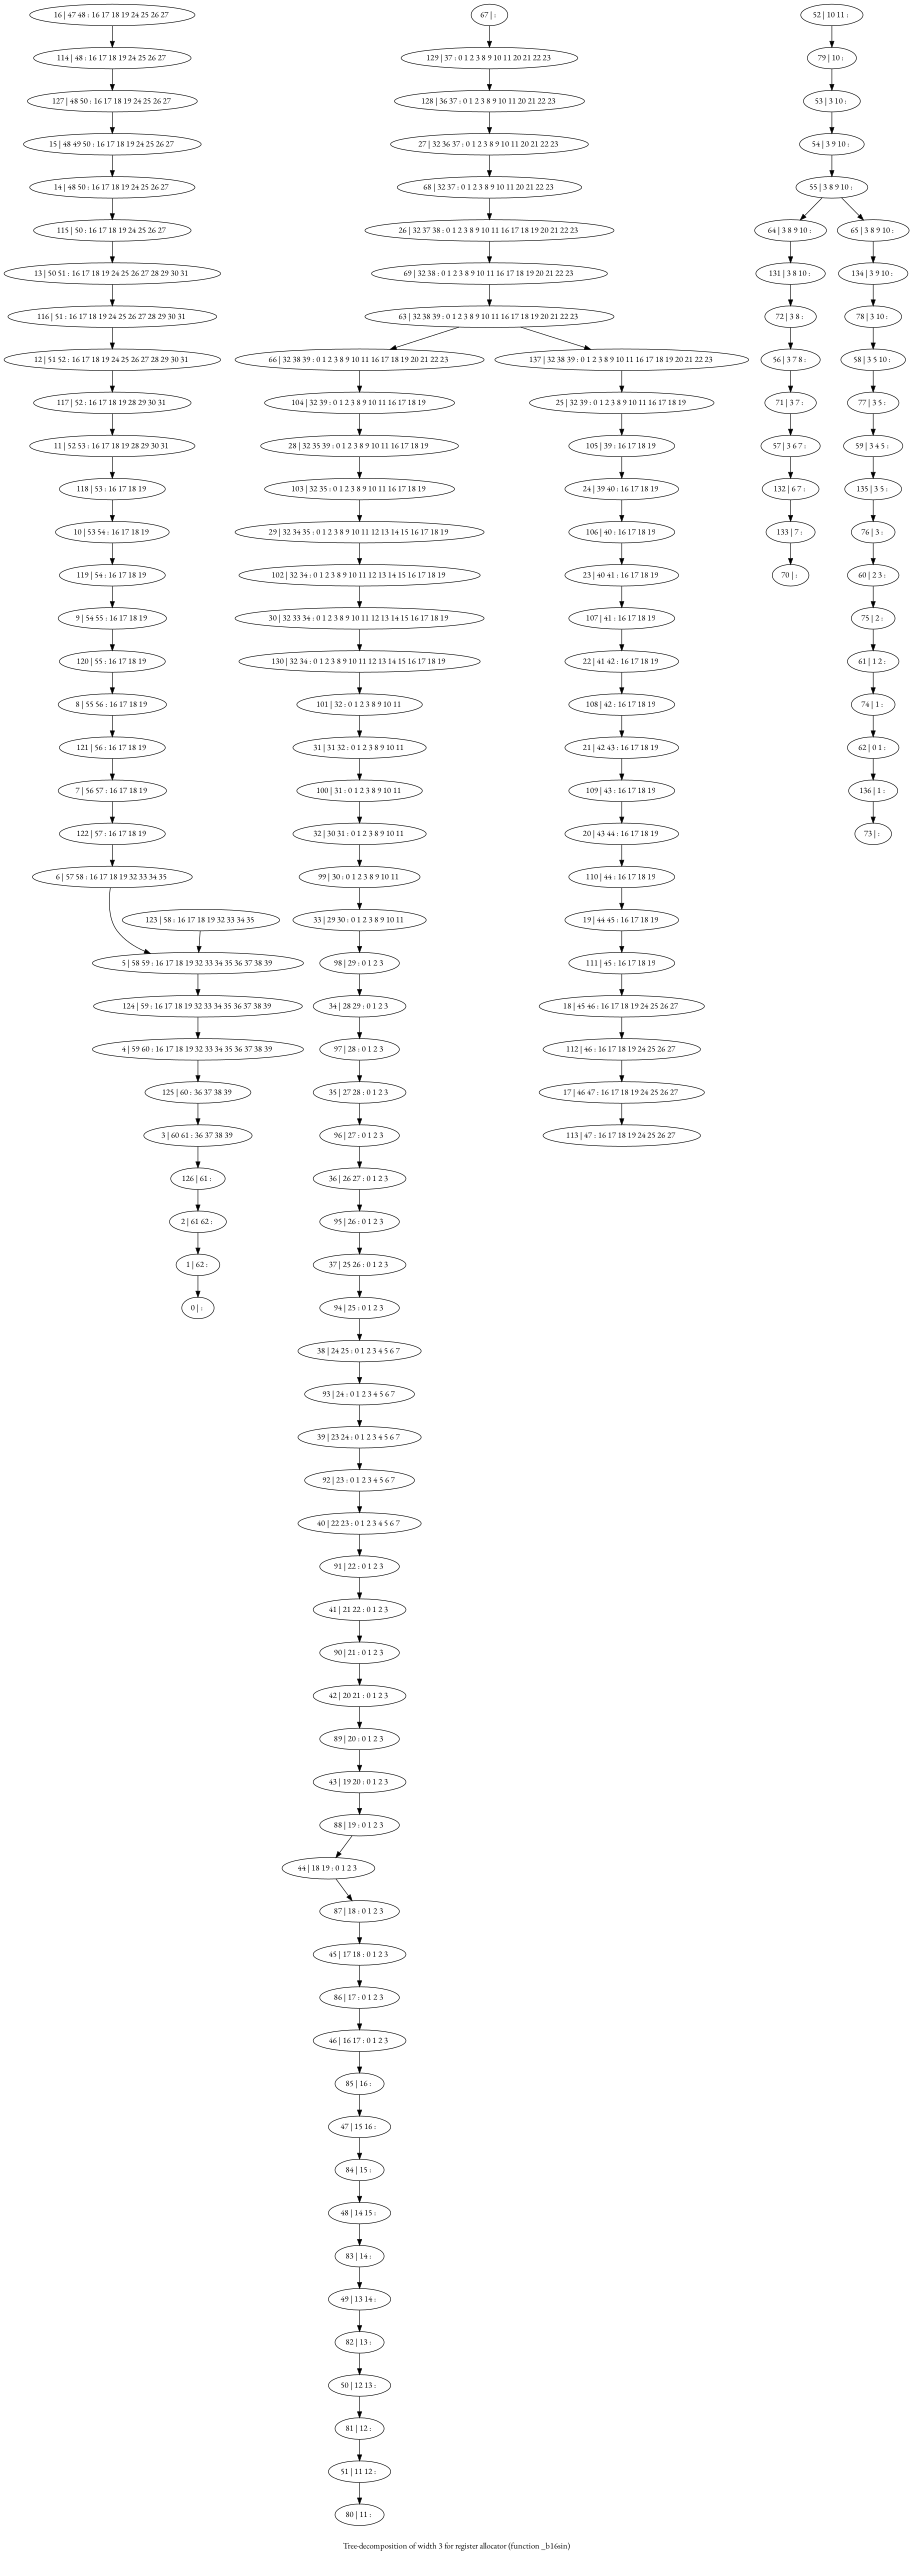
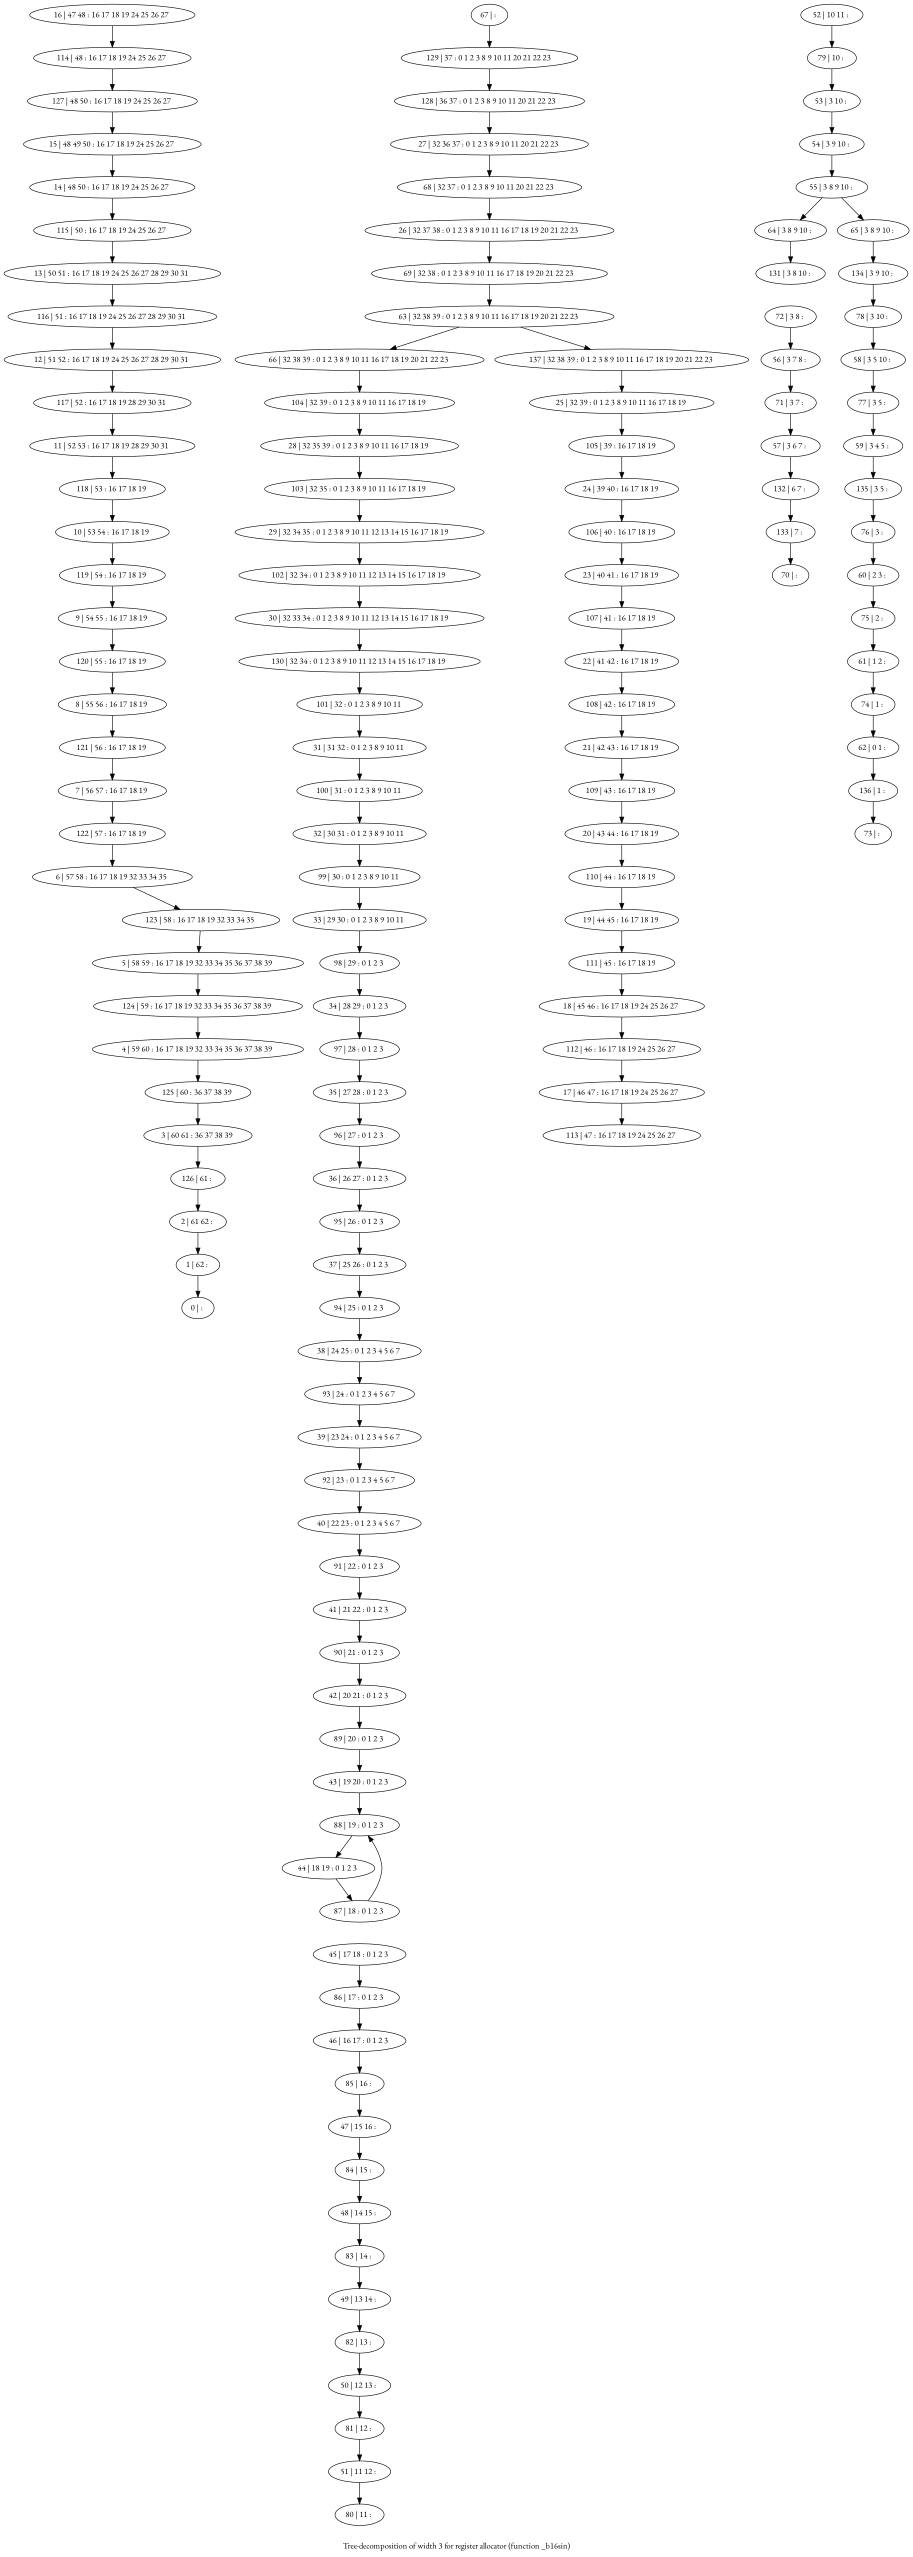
(791, 292) -> none
(115, 927) -> (154, 897)
(360, 1930) -> (382, 1871)
